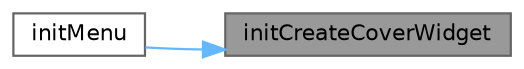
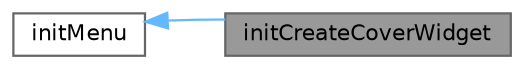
(174, 49) -> (197, 20)
